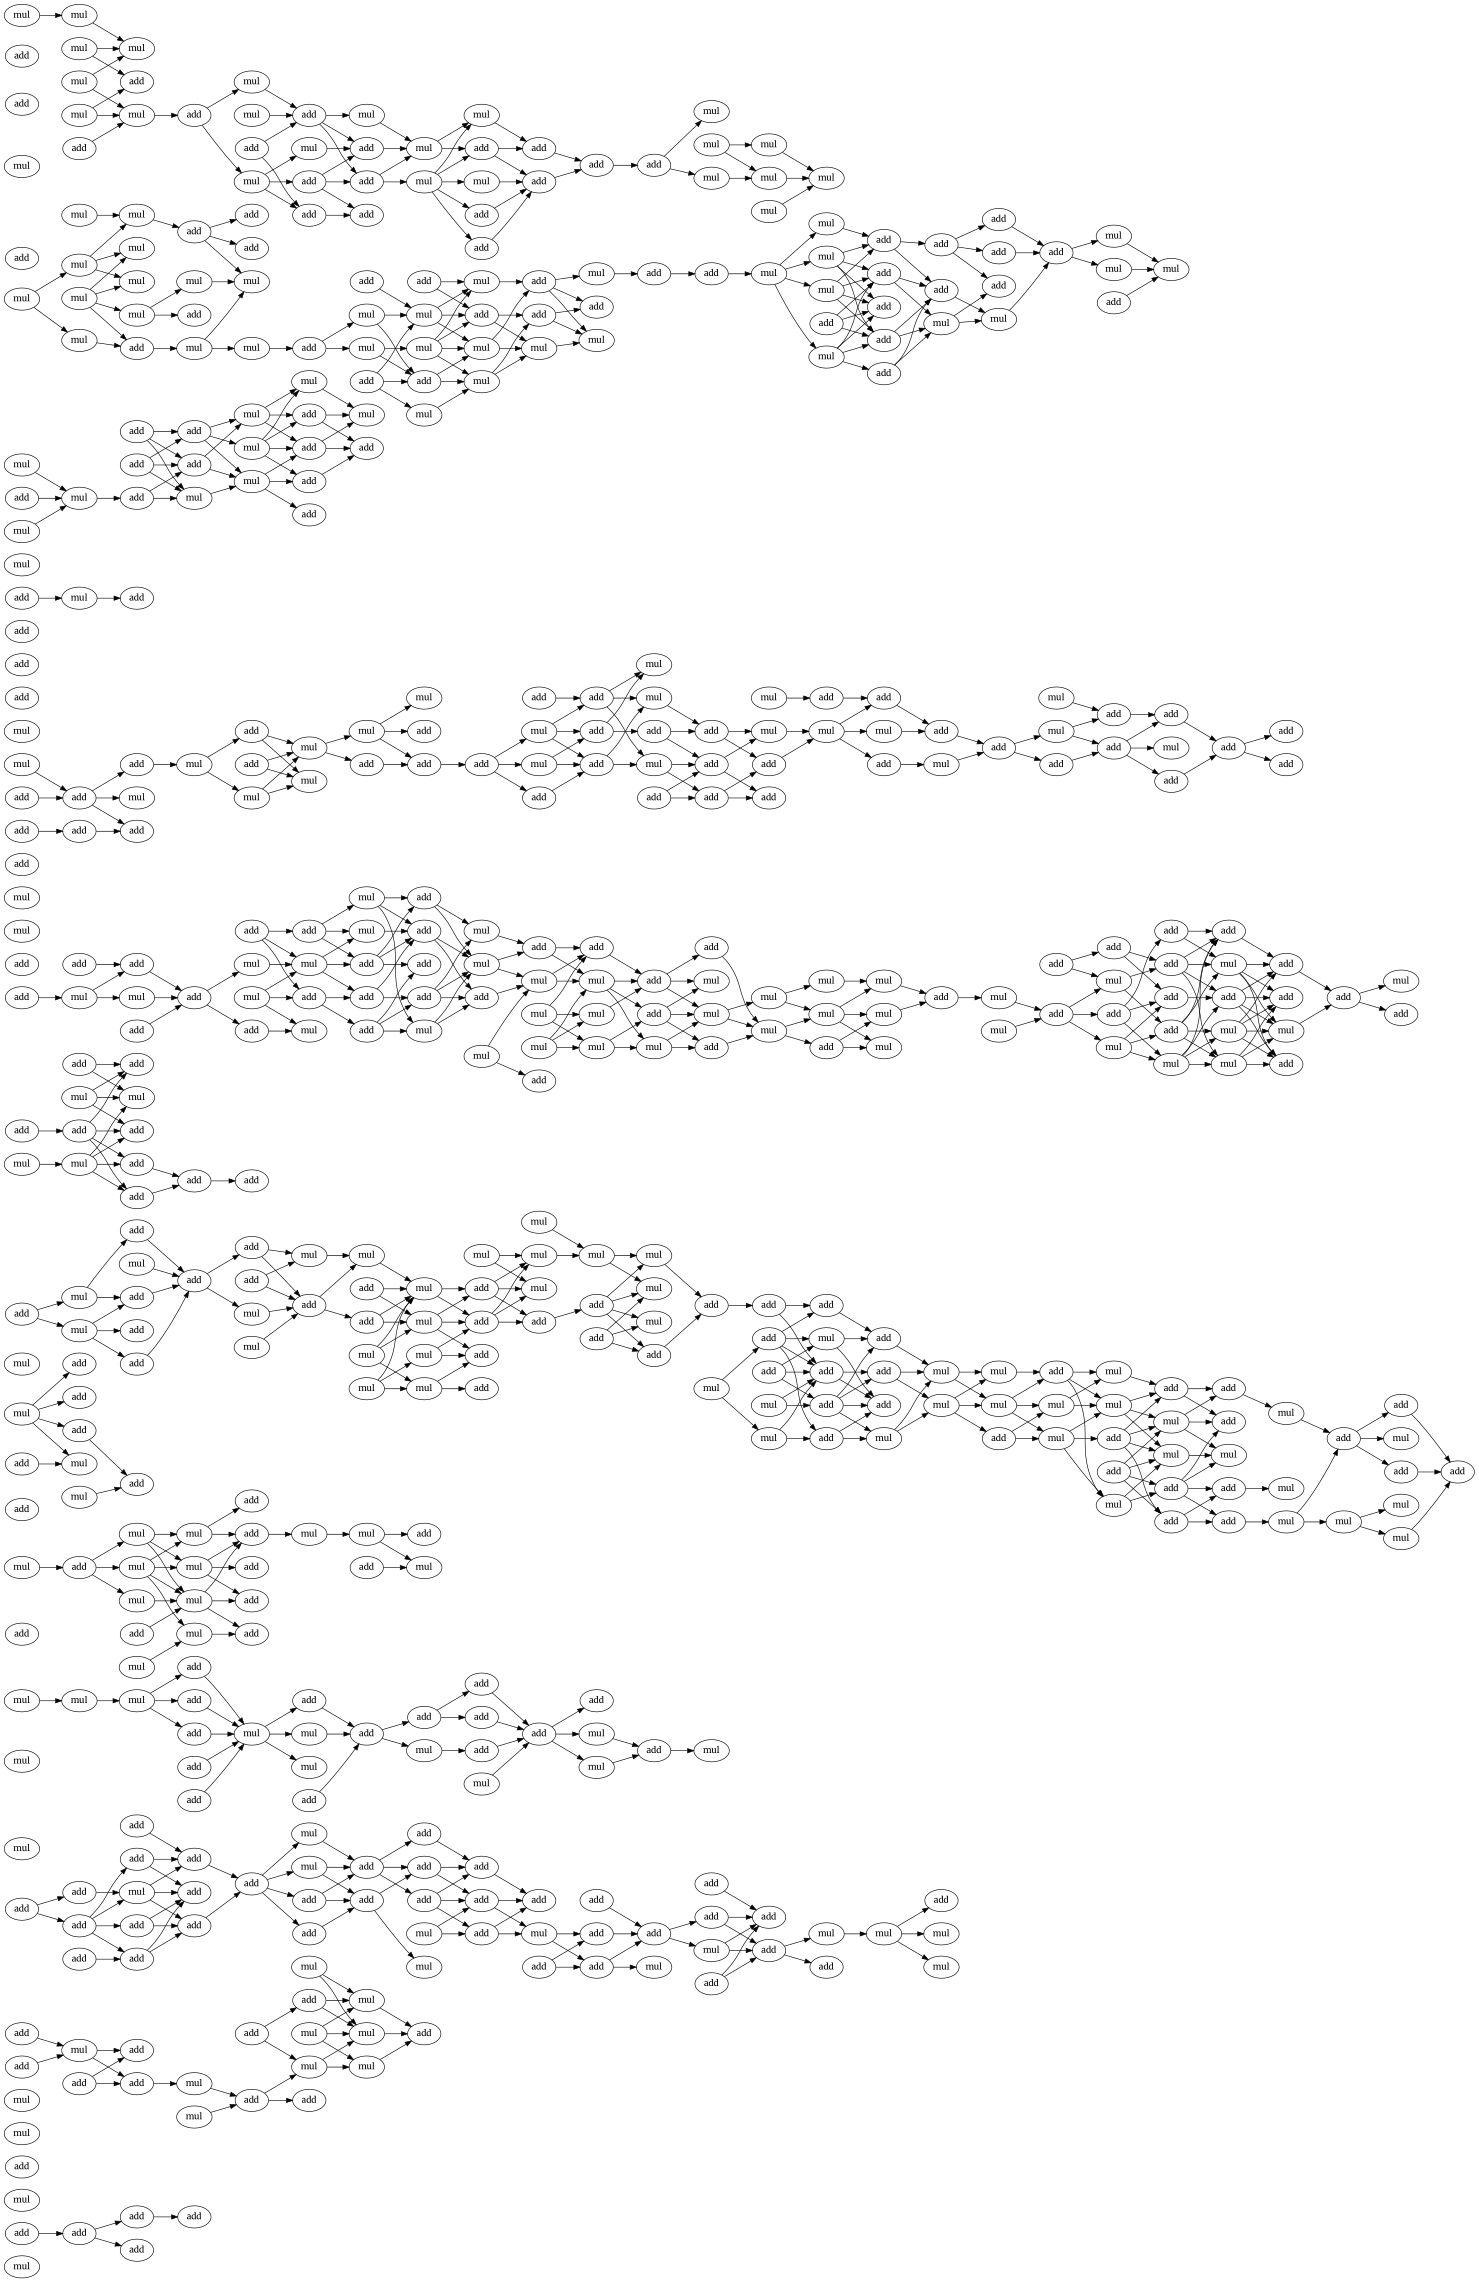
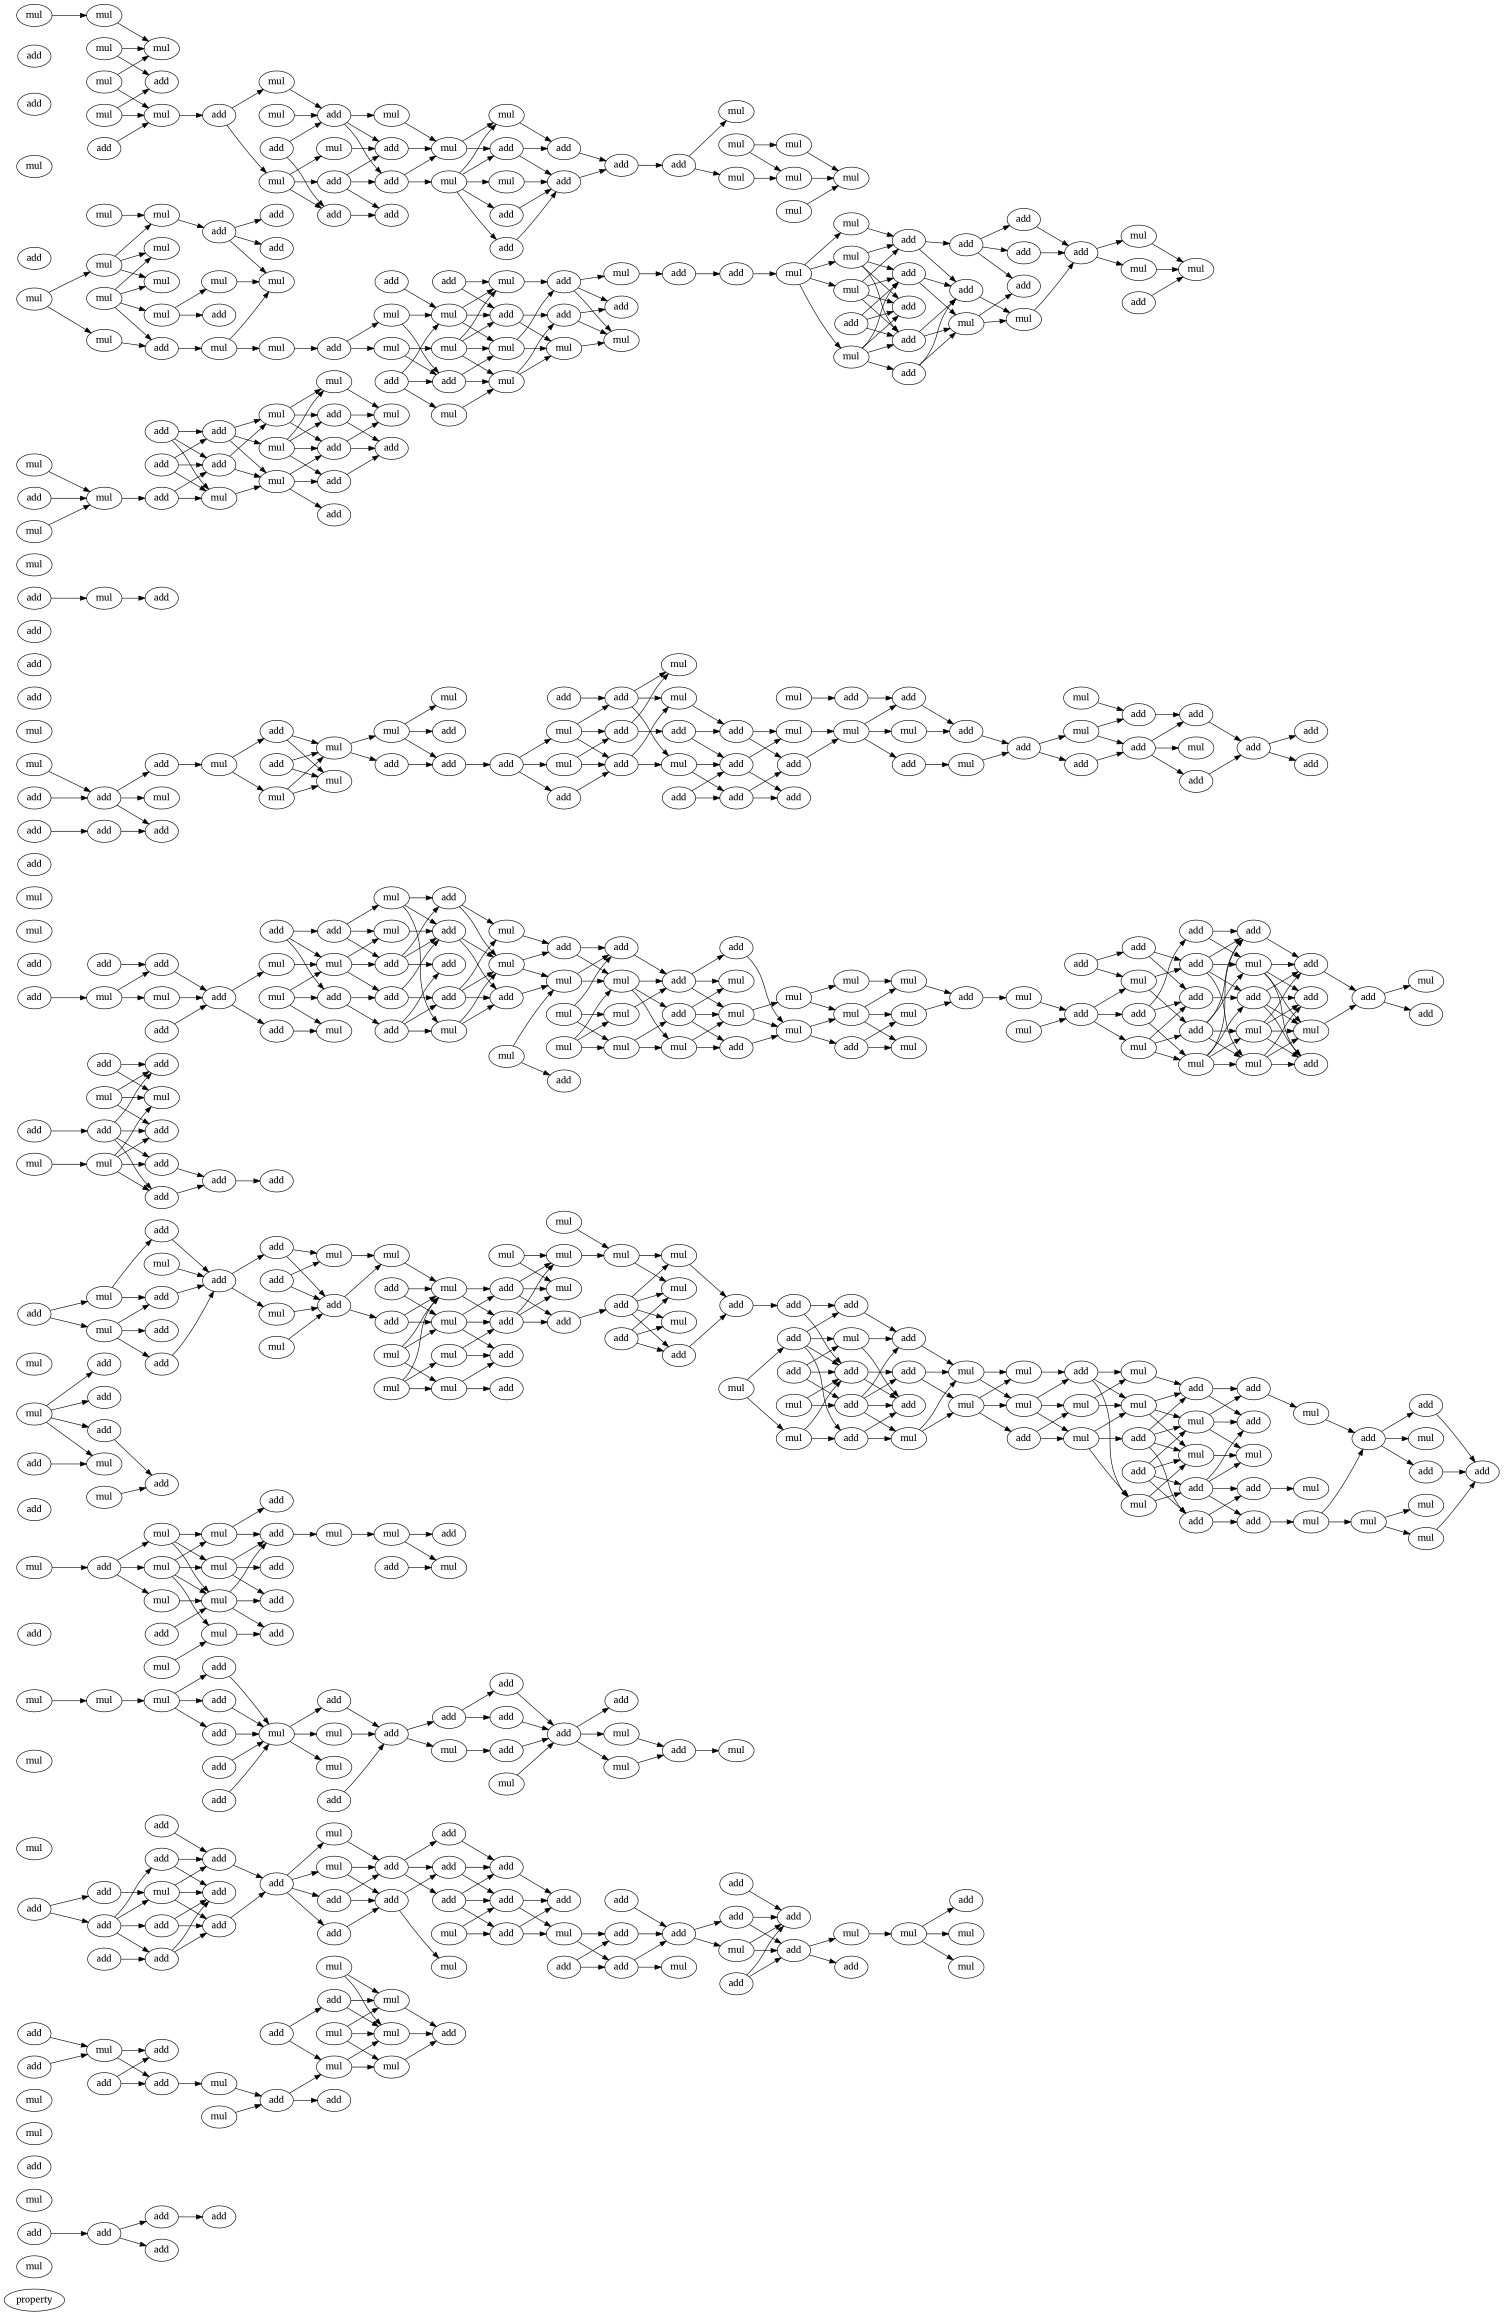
none -> (34, 2300)
